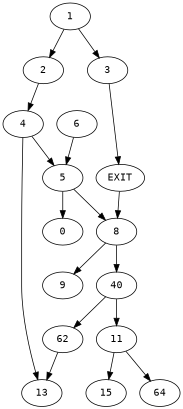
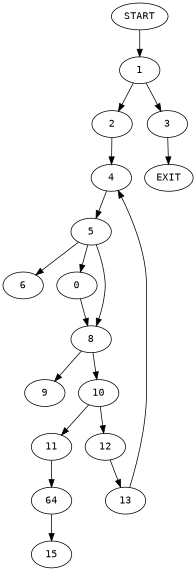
none -> (140, 16)
(71, 147) -> (60, 256)
(119, 201) -> (83, 309)
(22, 256) -> (146, 341)
(117, 285) -> (99, 393)
(63, 339) -> (105, 447)
(112, 362) -> (52, 524)
